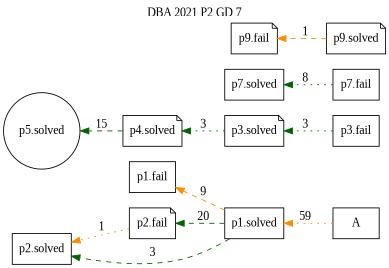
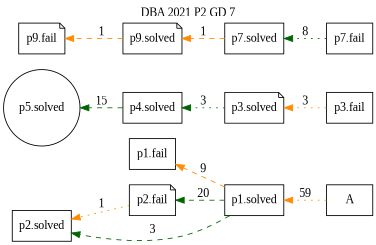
none -> (208, 38)
(152, 131) -> (152, 108)
(313, 131) -> (310, 108)
